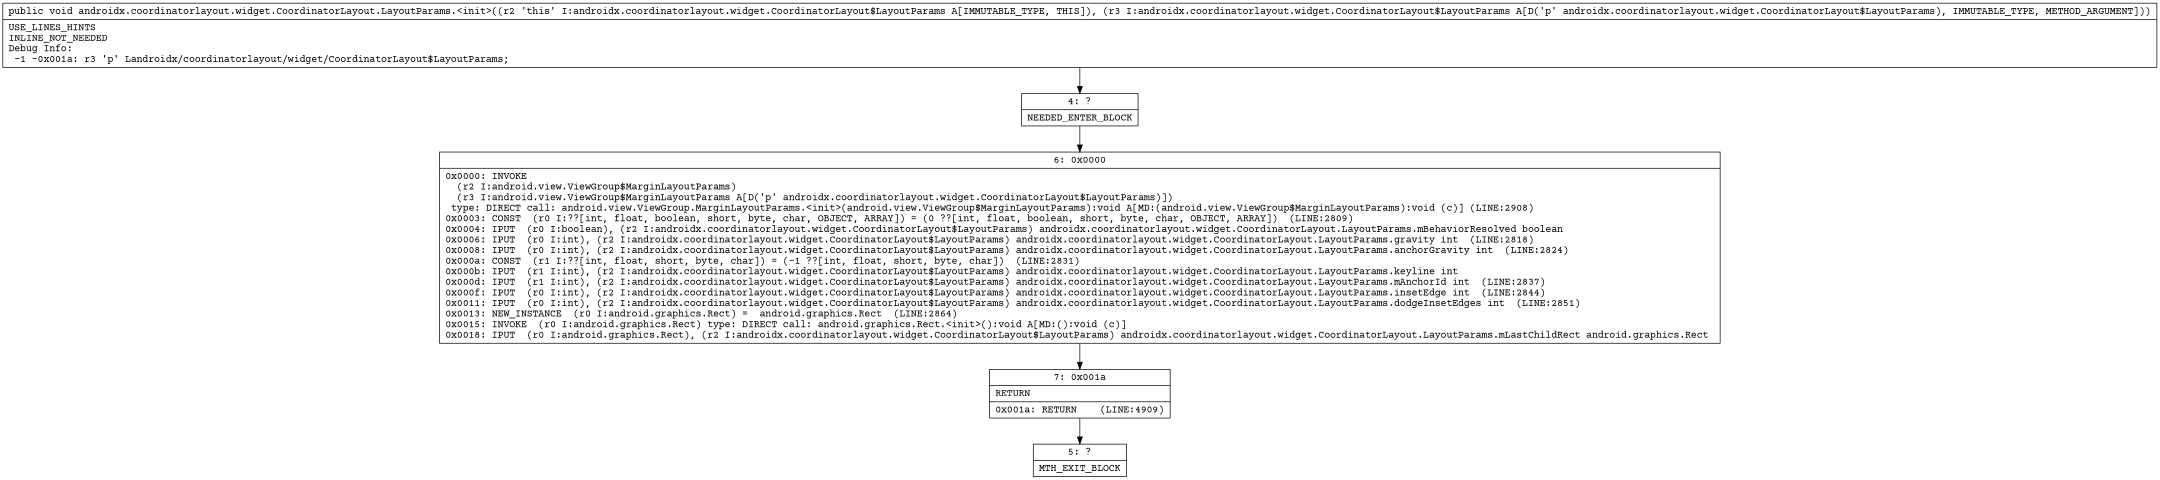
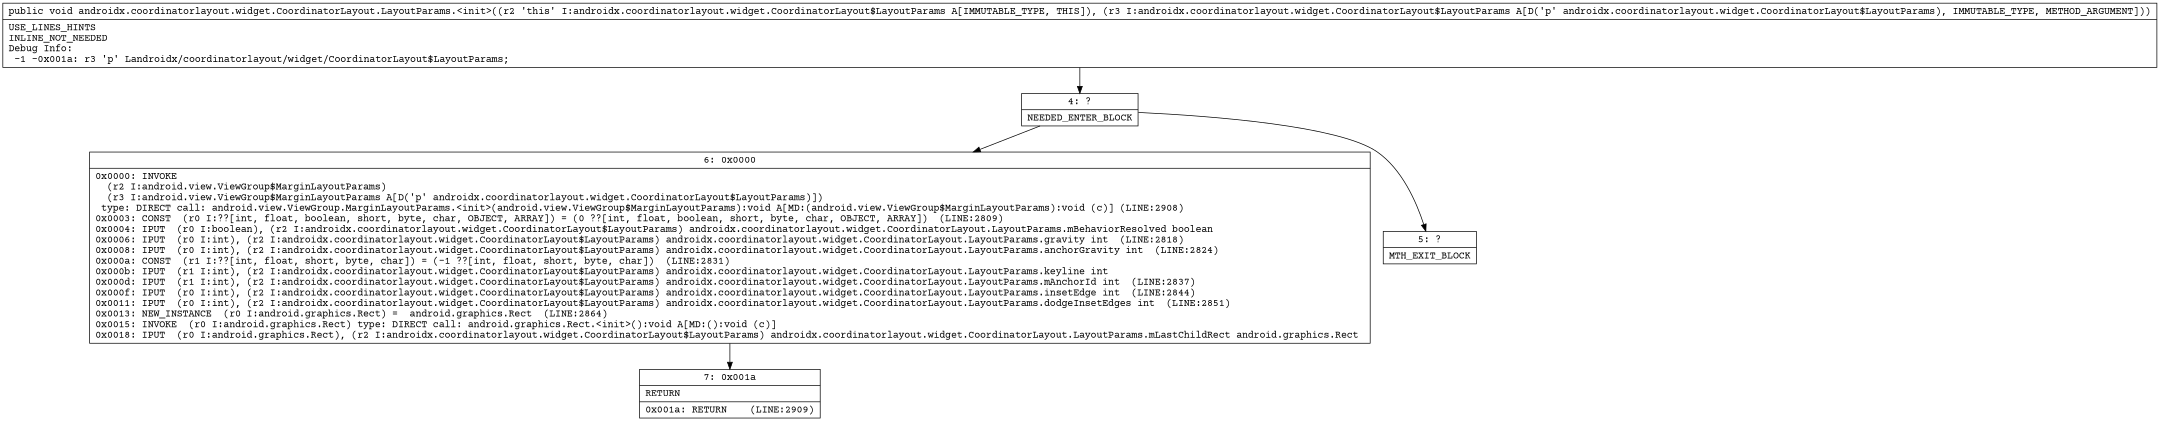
(1080, 410) -> (730, 410)
(1080, 428) -> (1303, 129)
